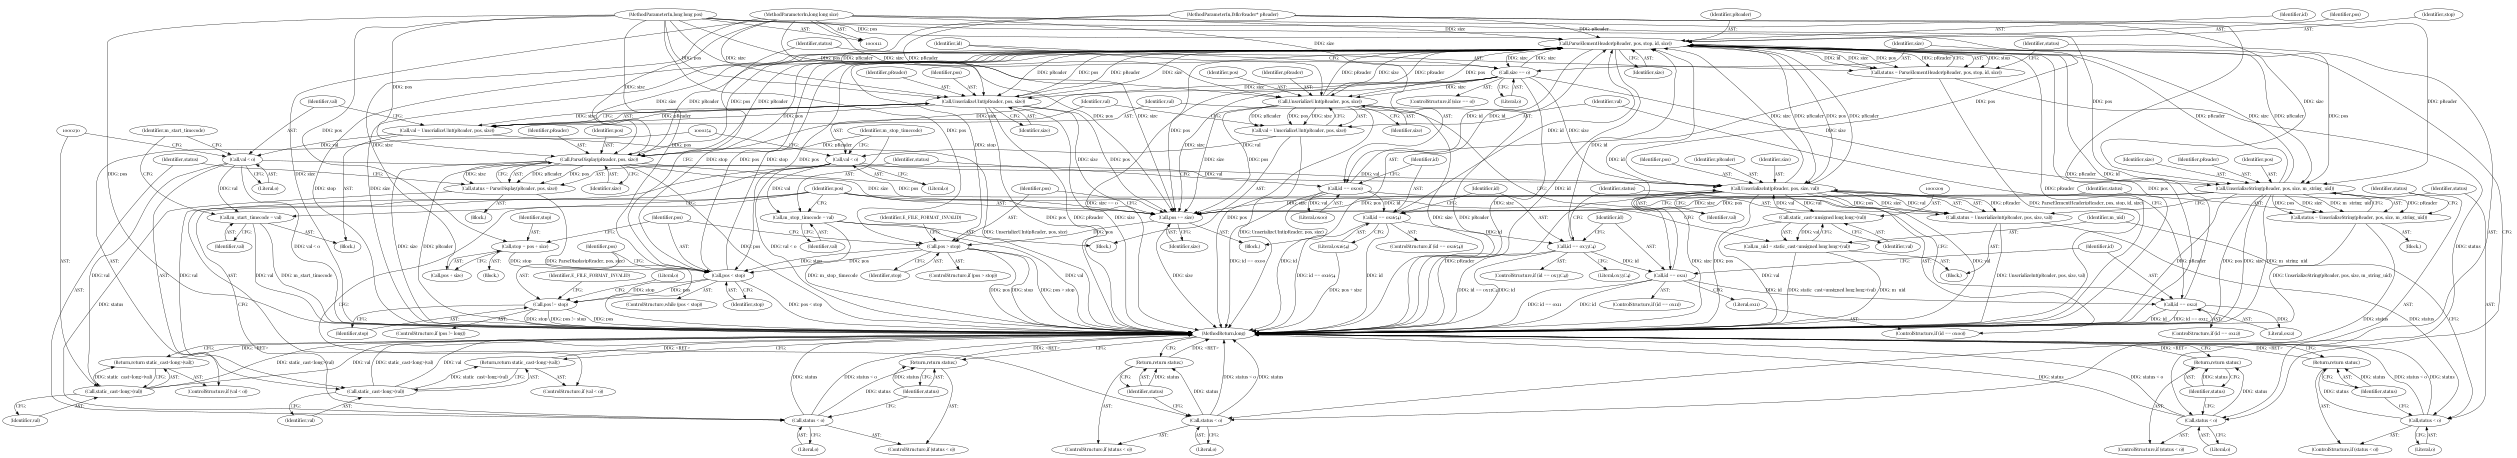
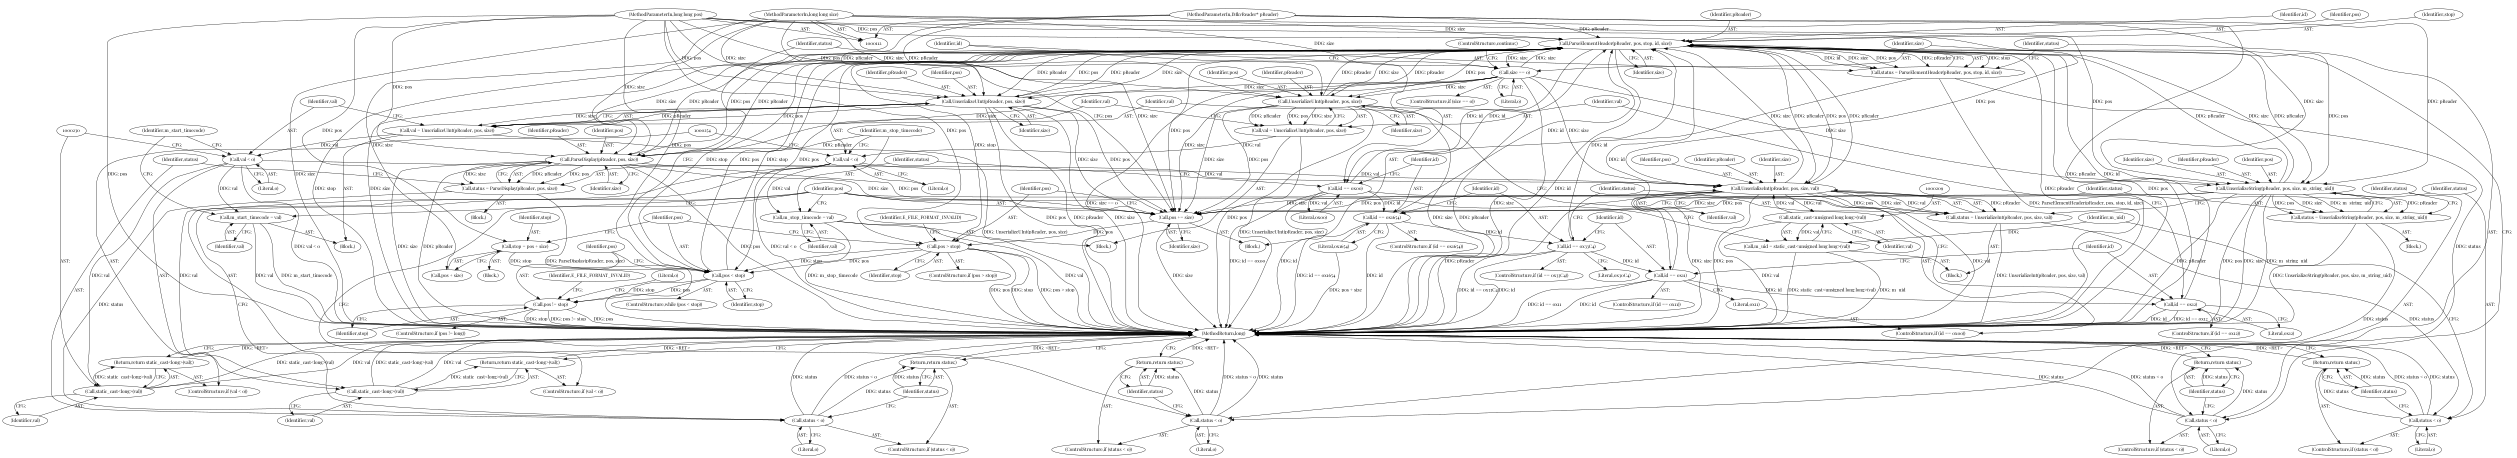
none -> (1021, 18)
none -> (1488, 44)
(1103, 116) -> (1103, 116)
(2015, 232) -> (2015, 232)
(1614, 276) -> (1614, 276)
(2283, 319) -> (2283, 319)
(959, 328) -> none
